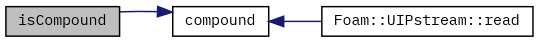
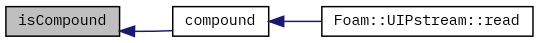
(139, 11) -> (153, 31)
